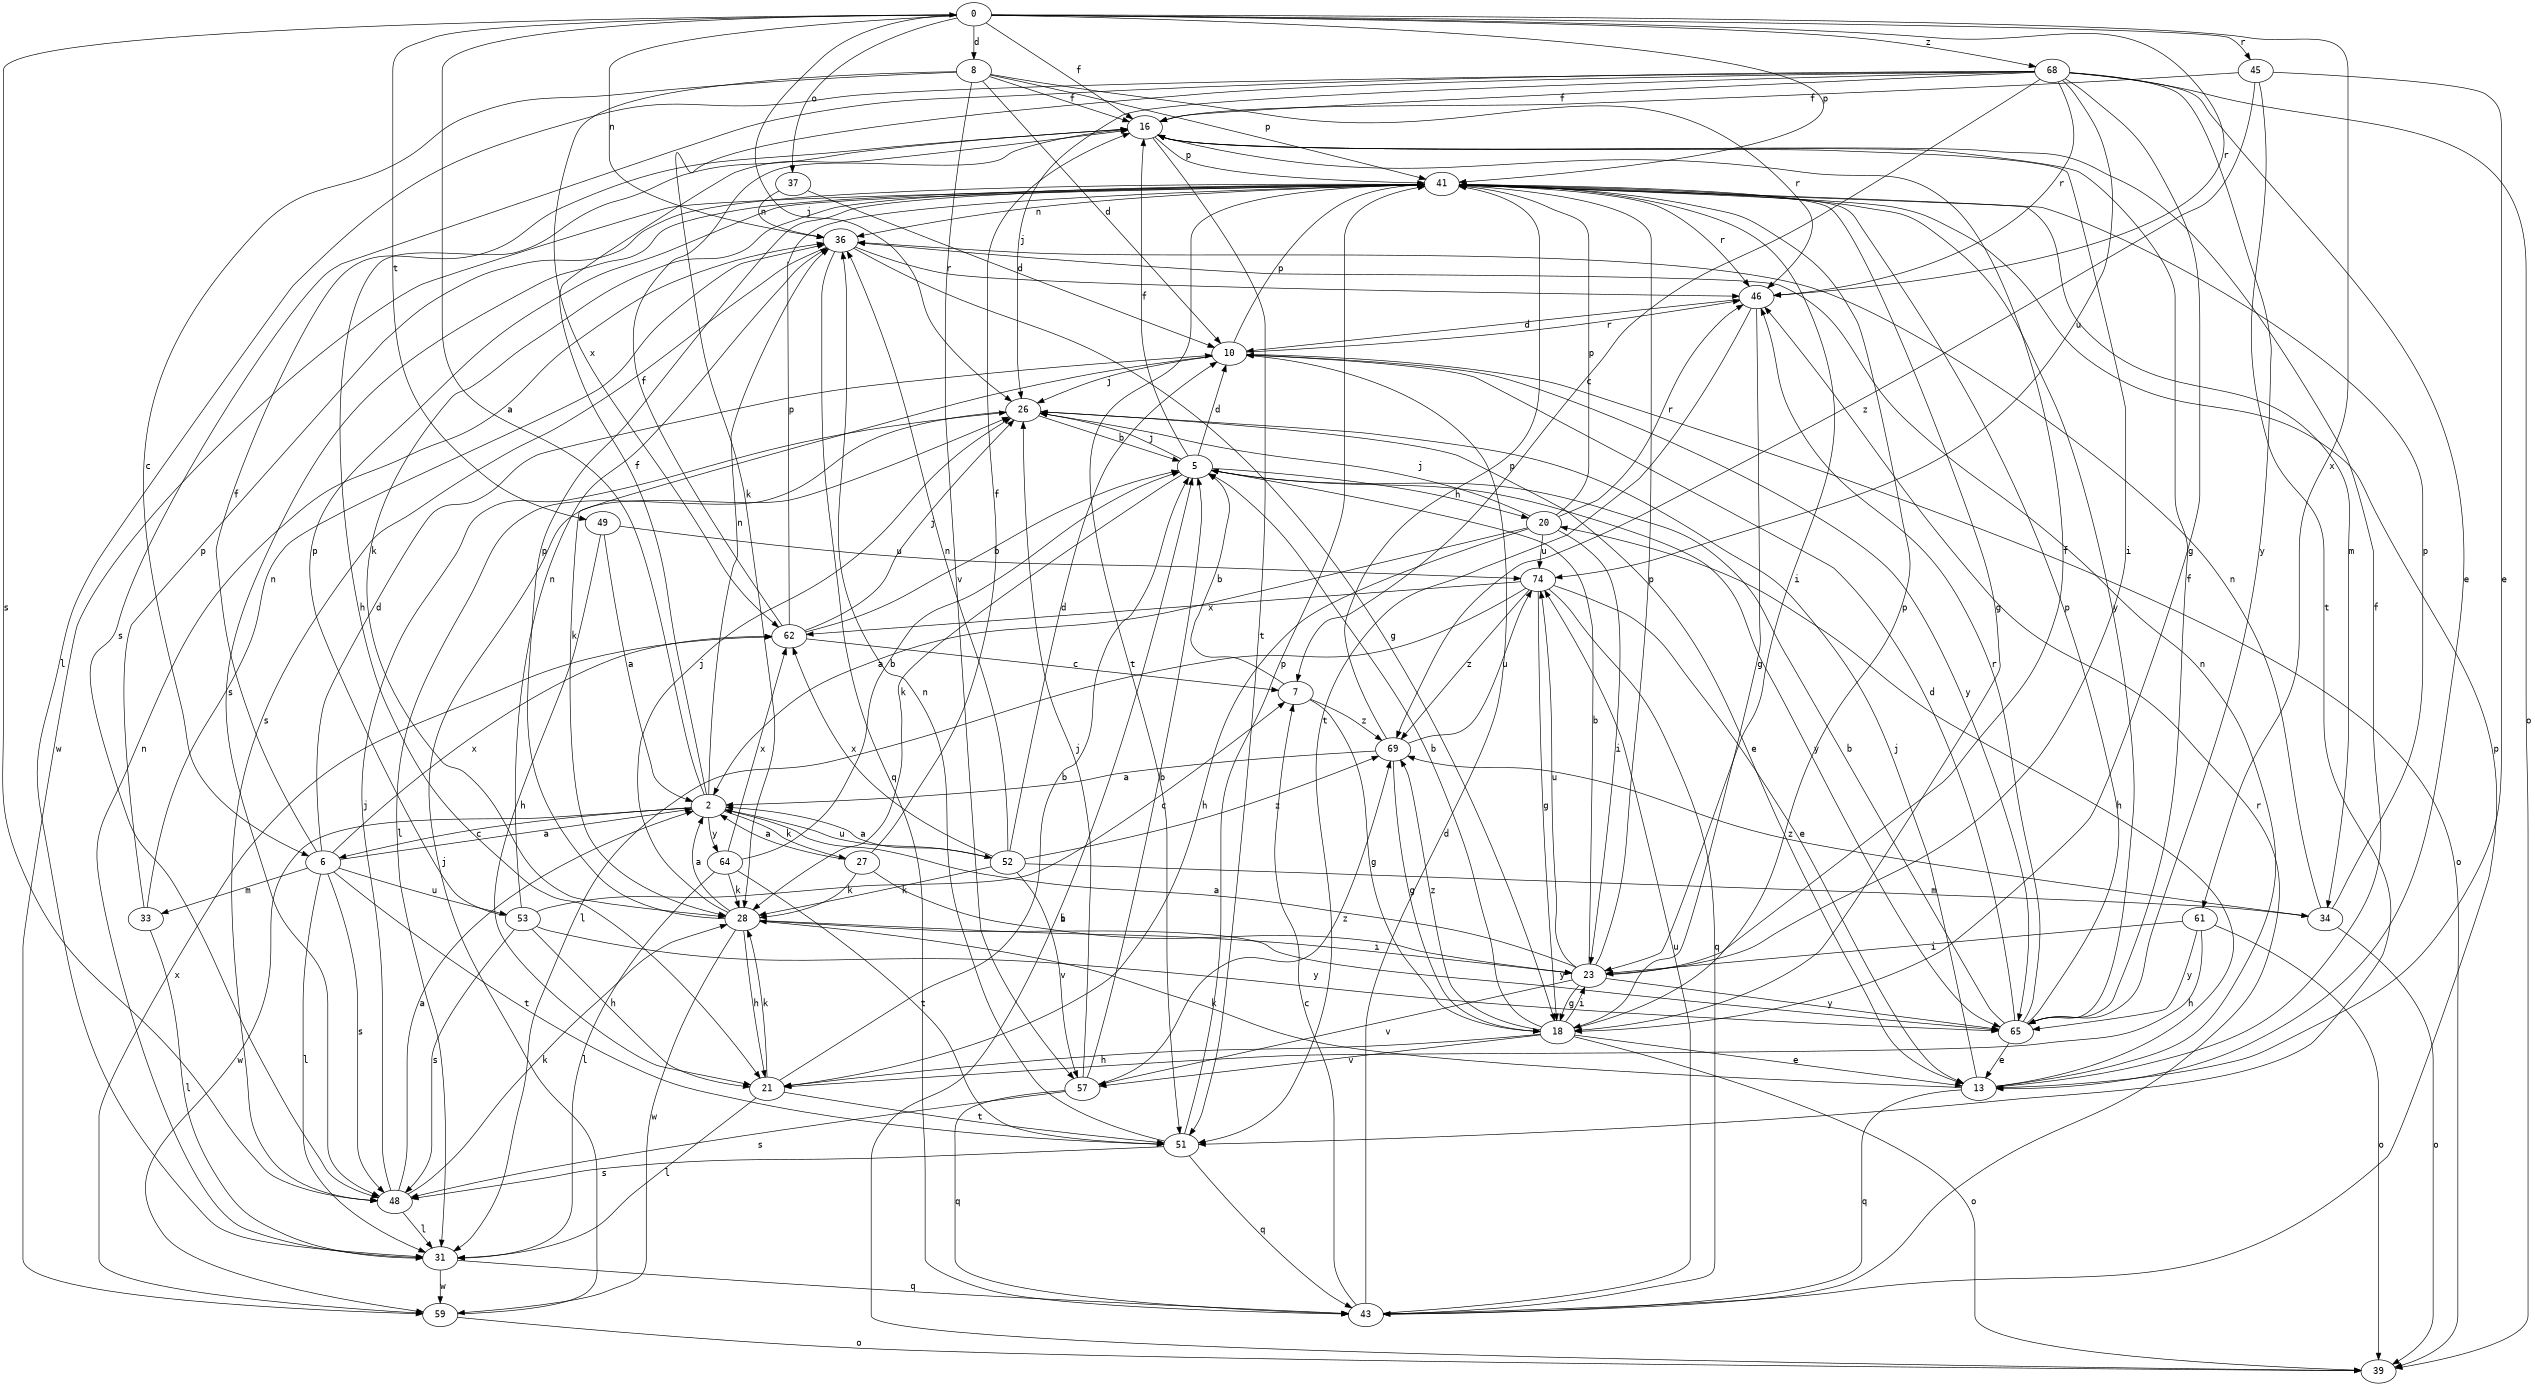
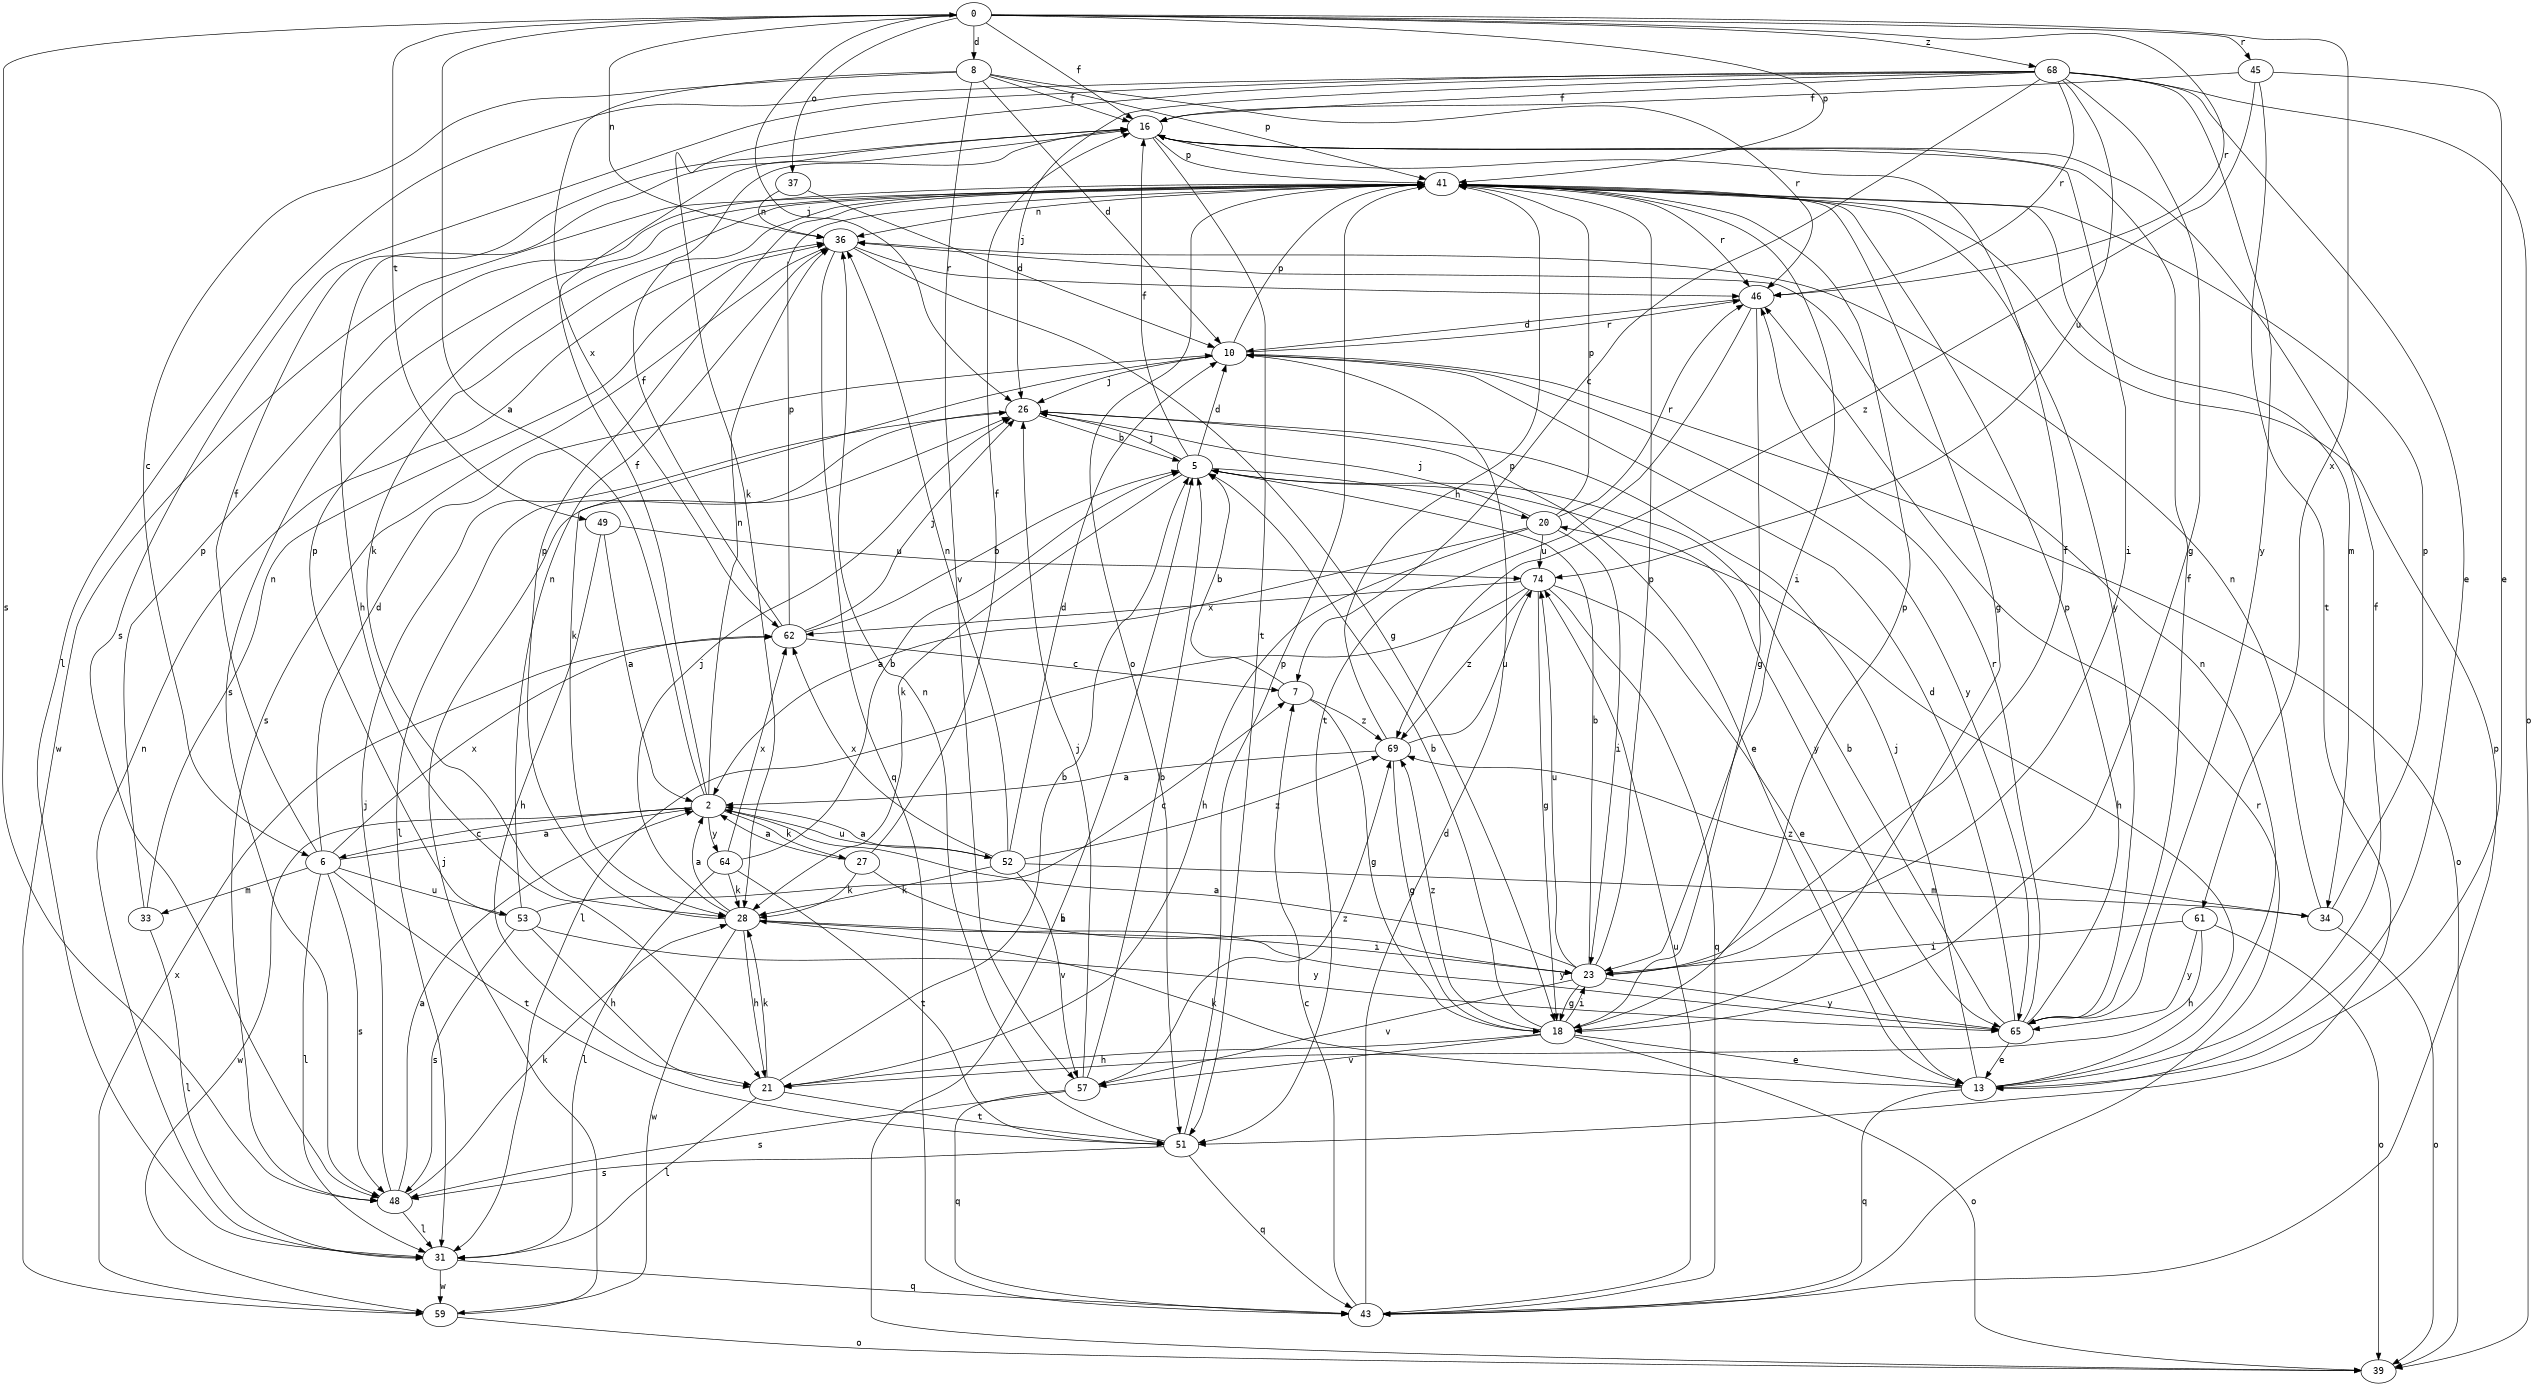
(1133, 665) -> (1133, 665)
